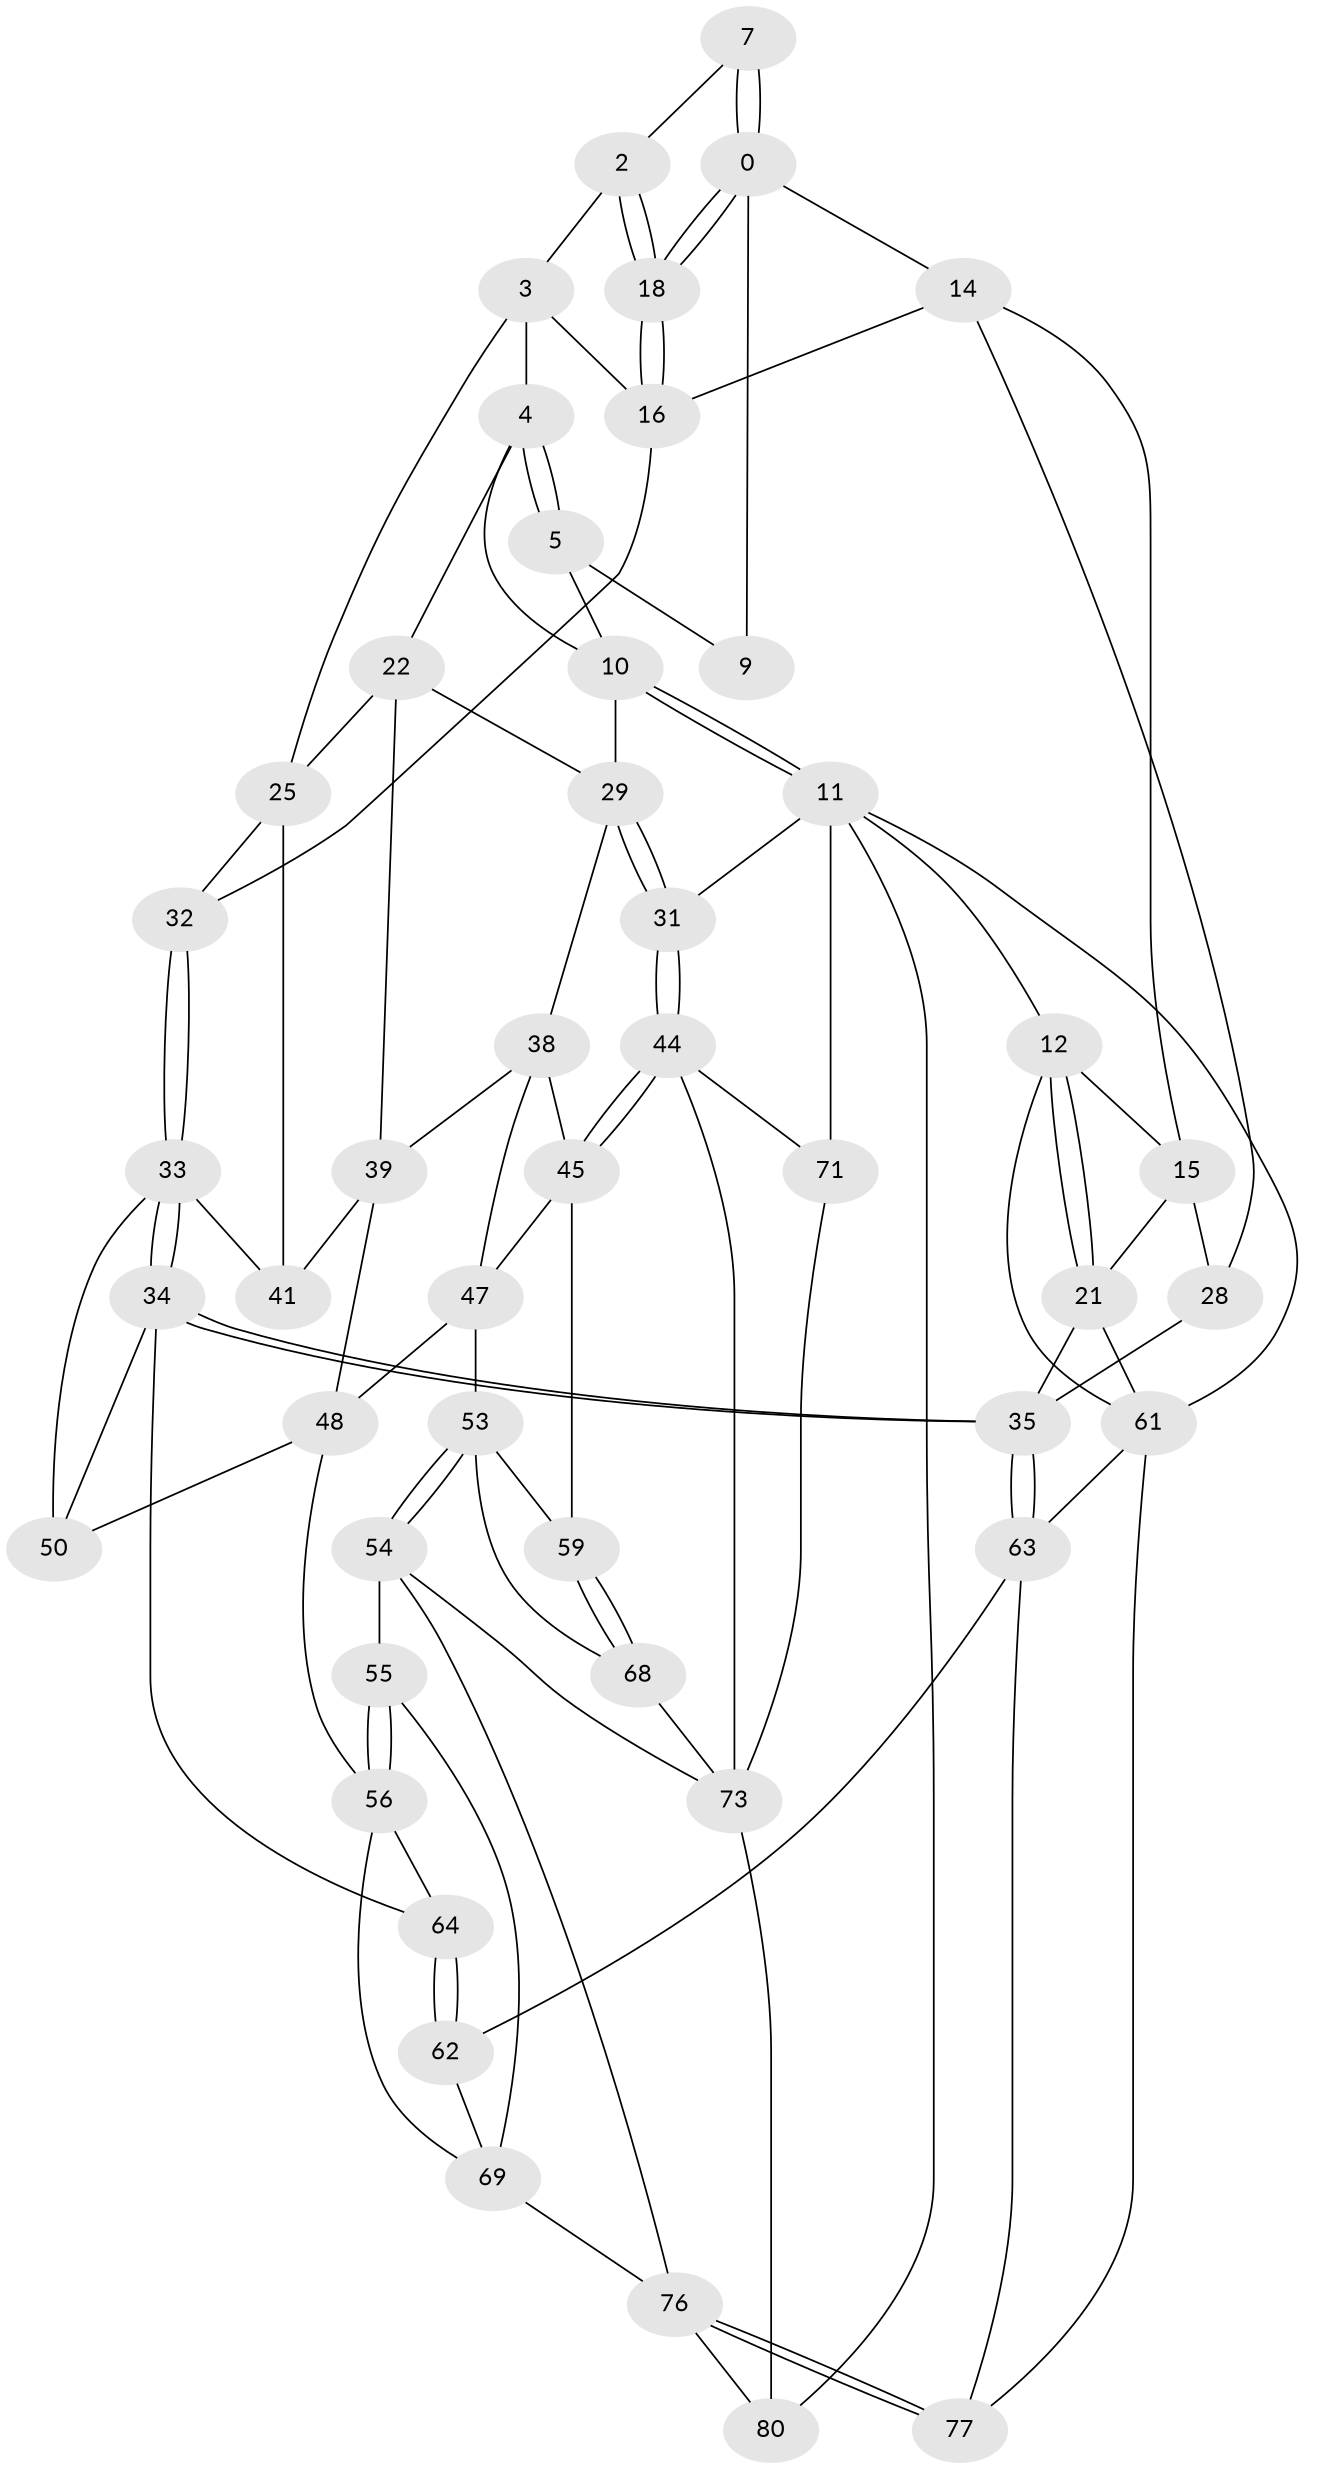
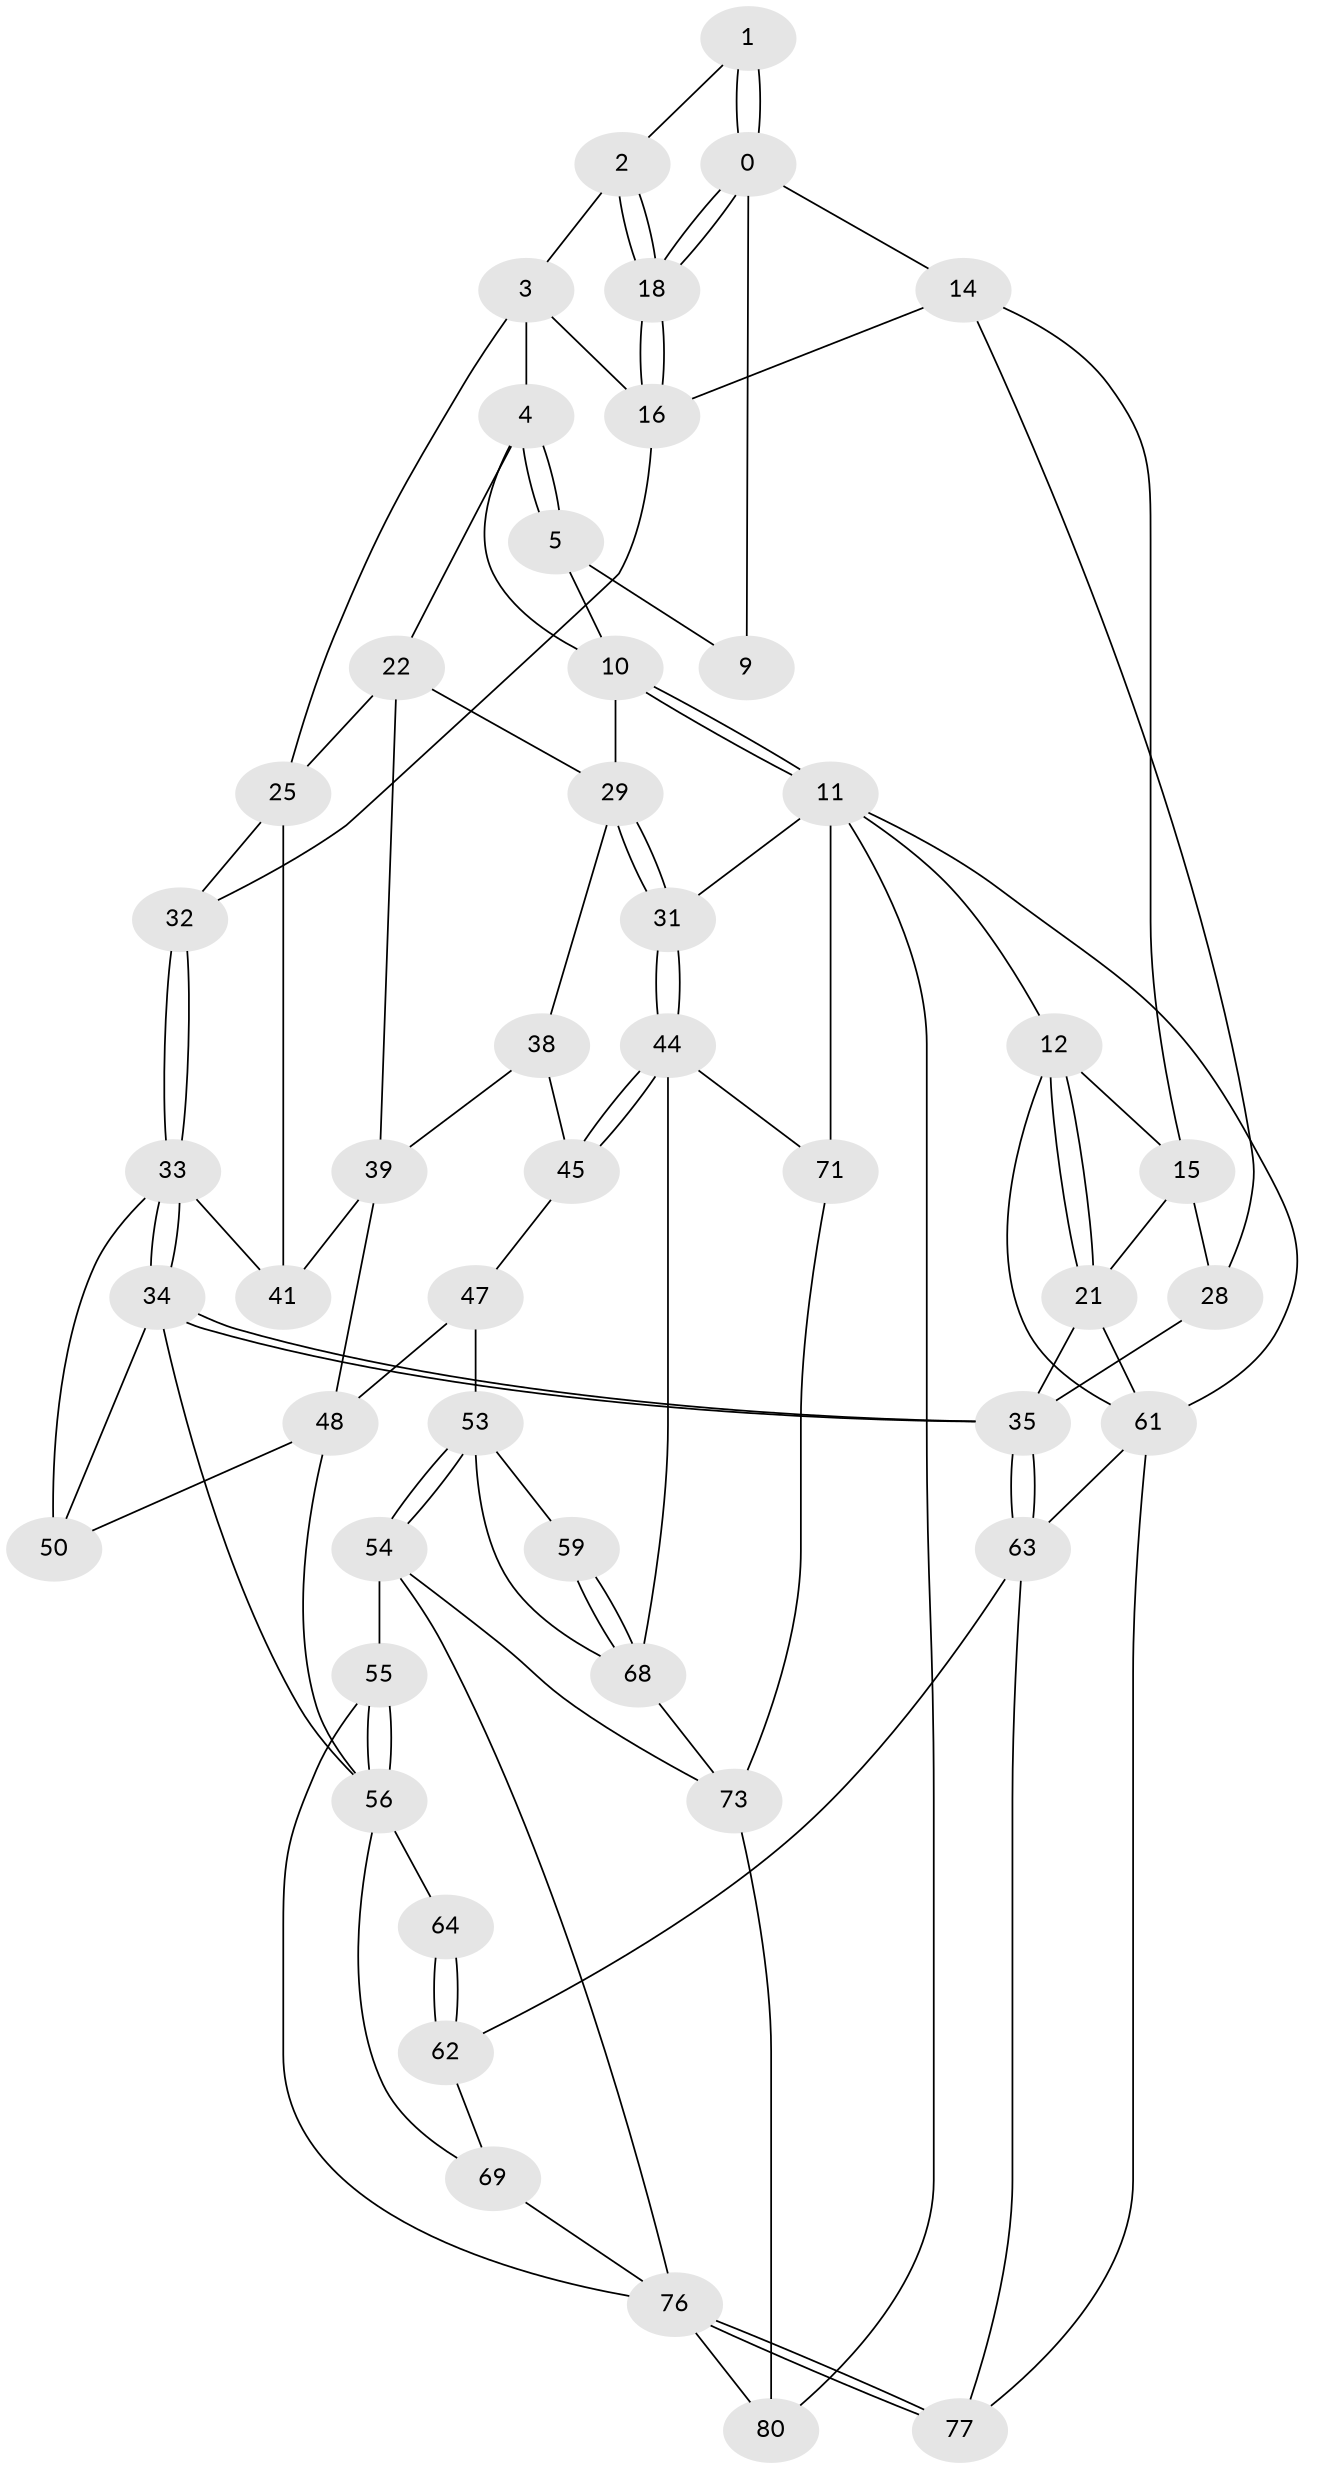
(748, 38) -> (748, 38)
(501, 1170) -> none
(572, 1360) -> none
(734, 1437) -> (668, 1361)
(152, 1686) -> (233, 1564)
(512, 1911) -> (291, 2097)
